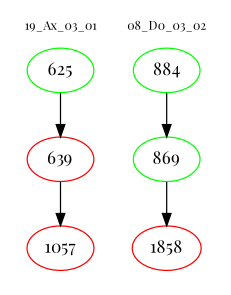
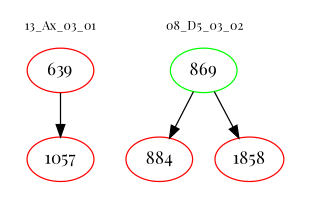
(61, 27) -> (61, 27)
(167, 27) -> (205, 27)
(61, 70) -> none
(167, 70) -> (159, 159)
(167, 109) -> (184, 109)
